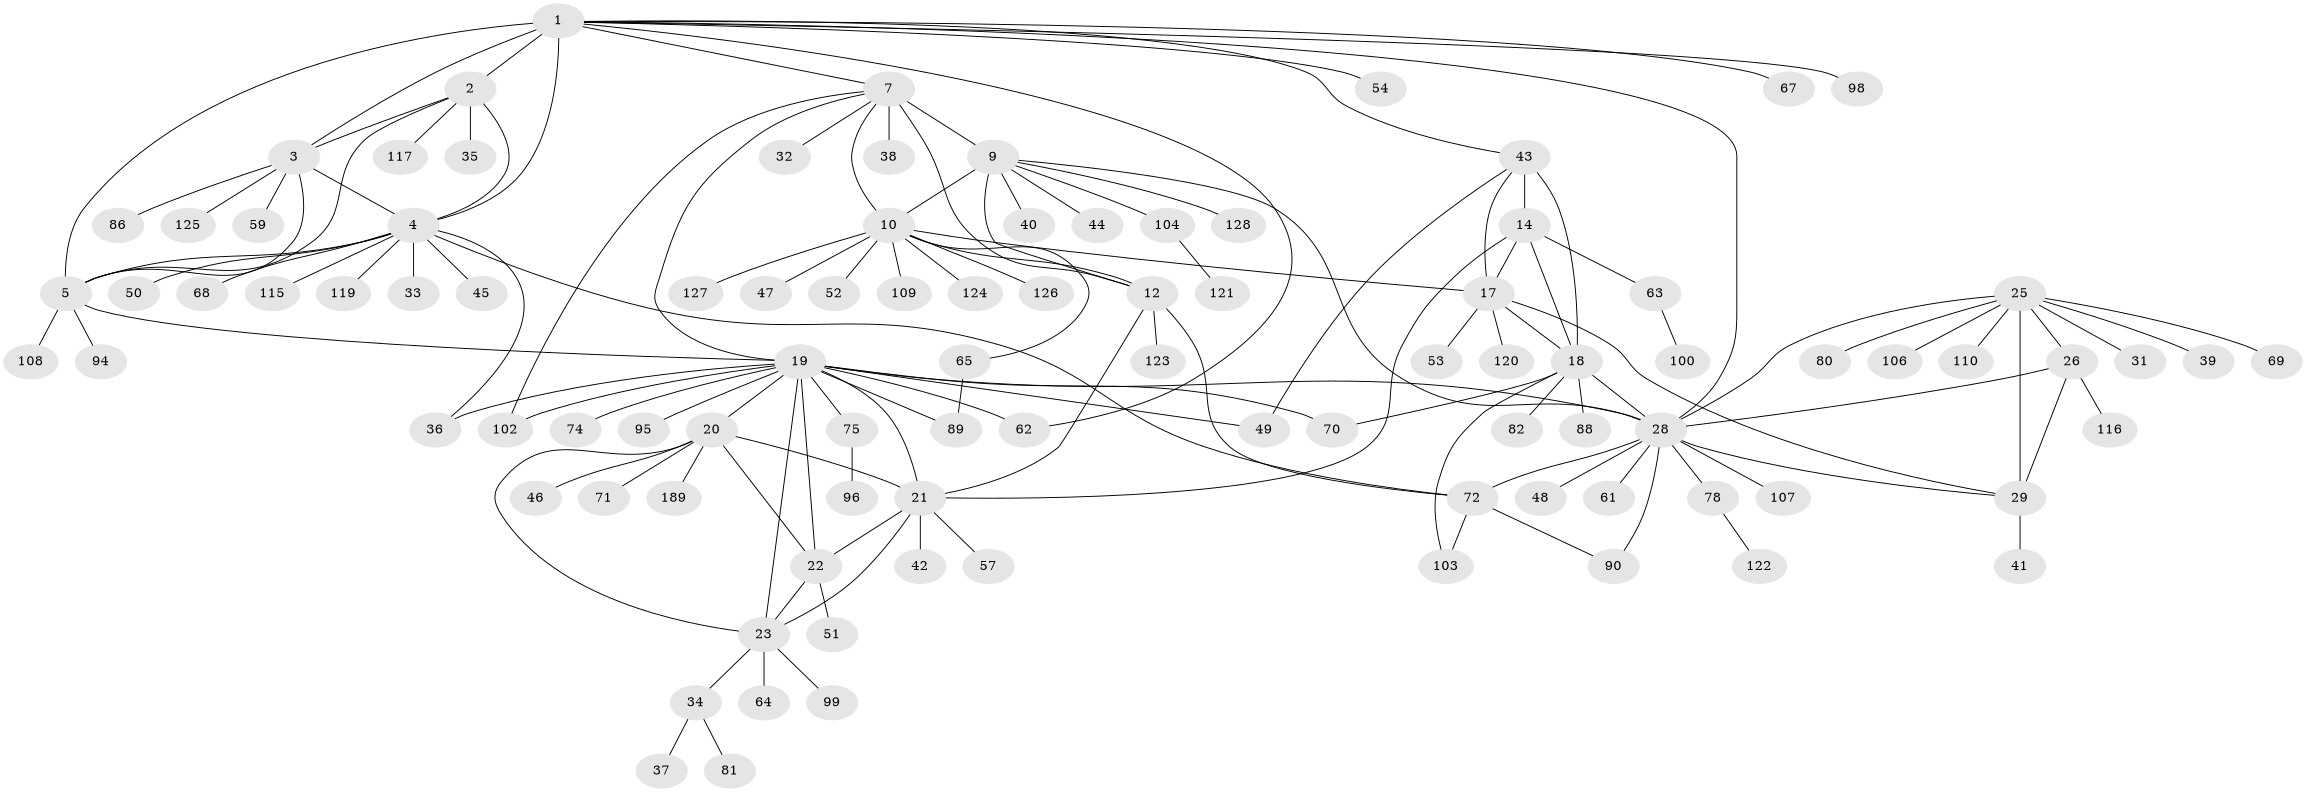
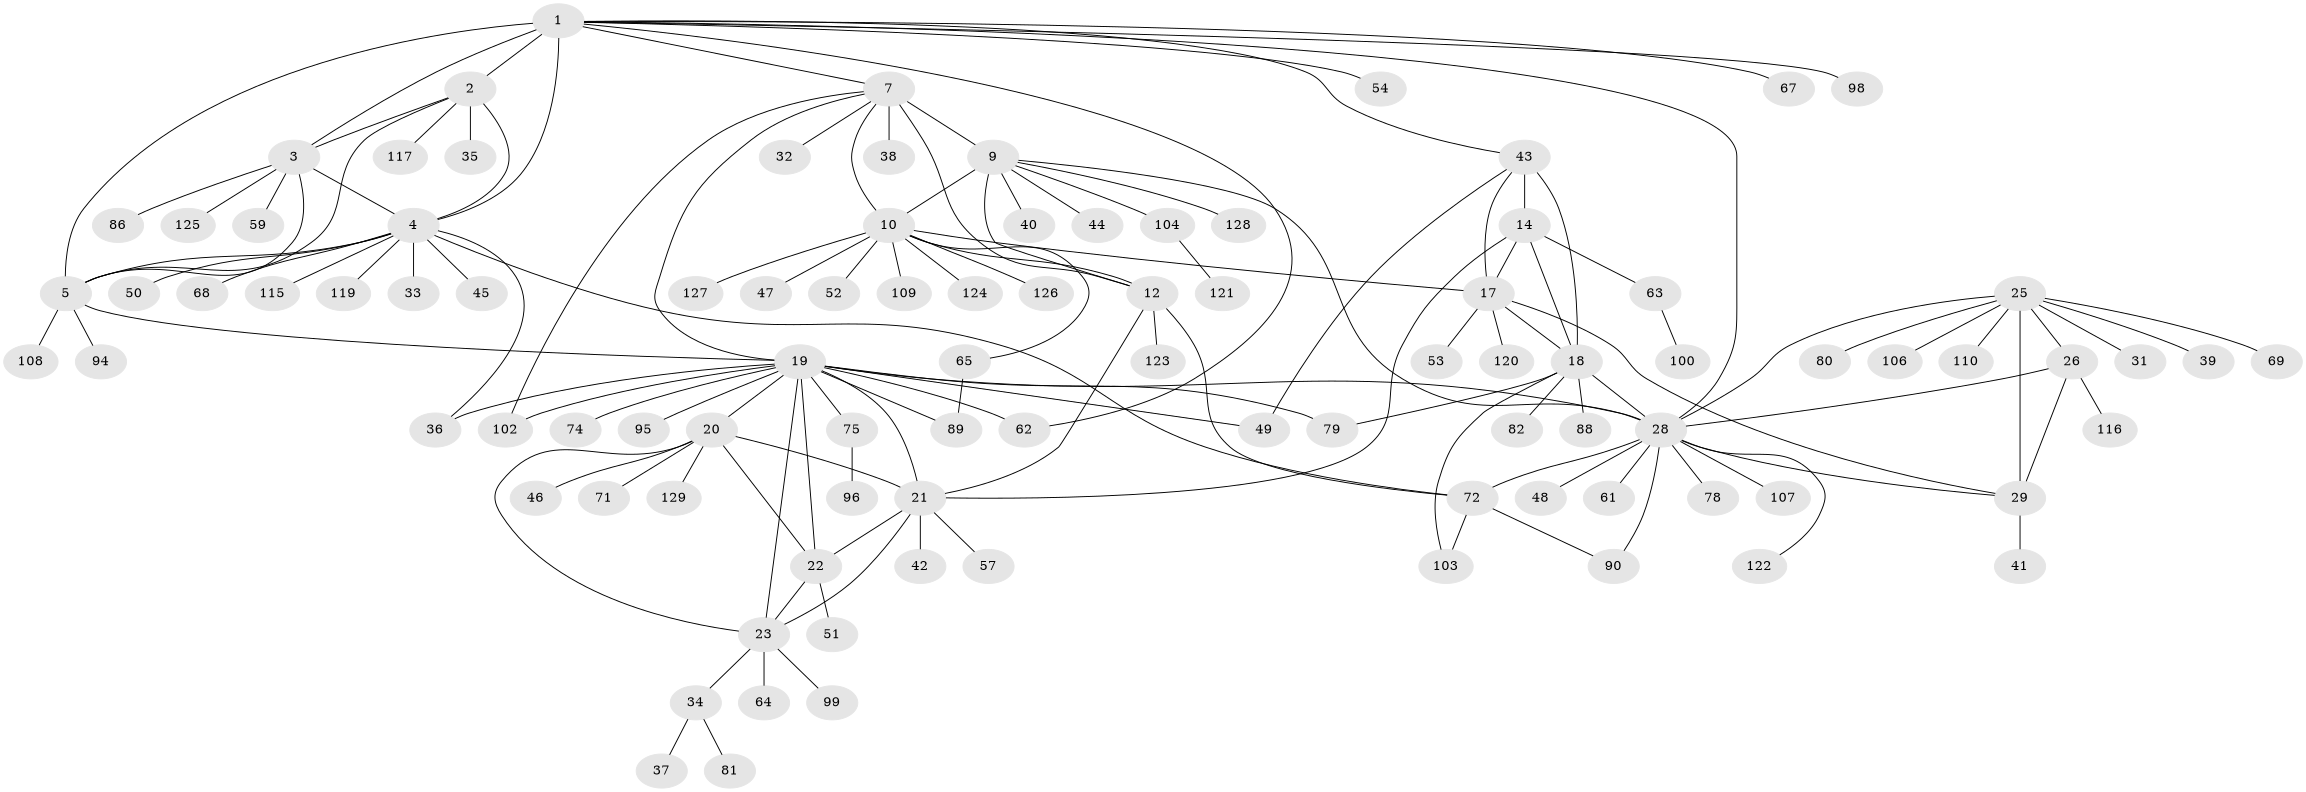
(1332, 430) -> (1332, 430)
(674, 498) -> (674, 498)
(1736, 532) -> (1799, 463)
